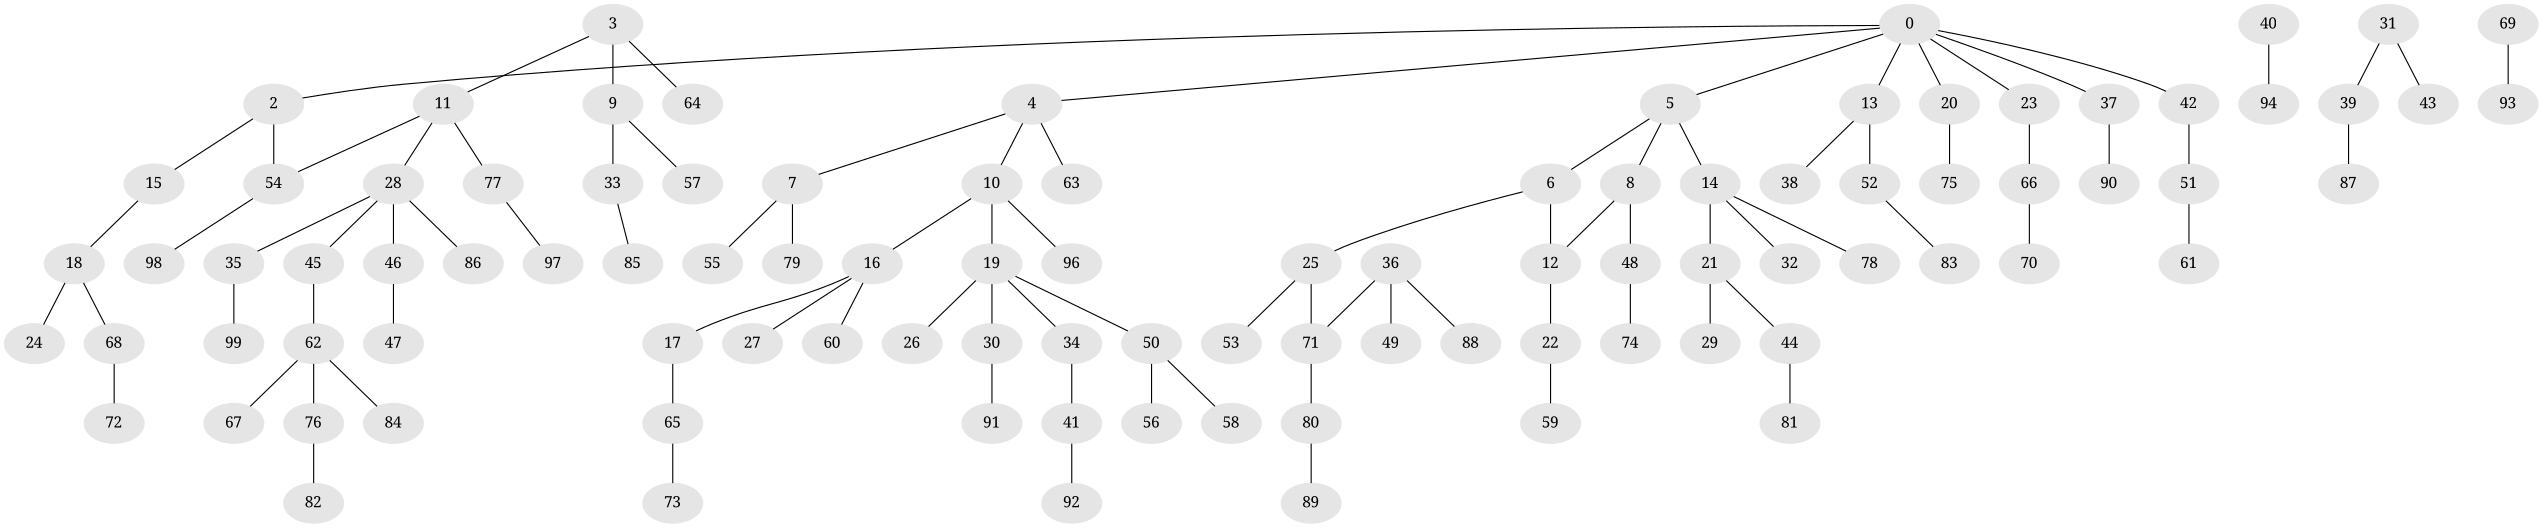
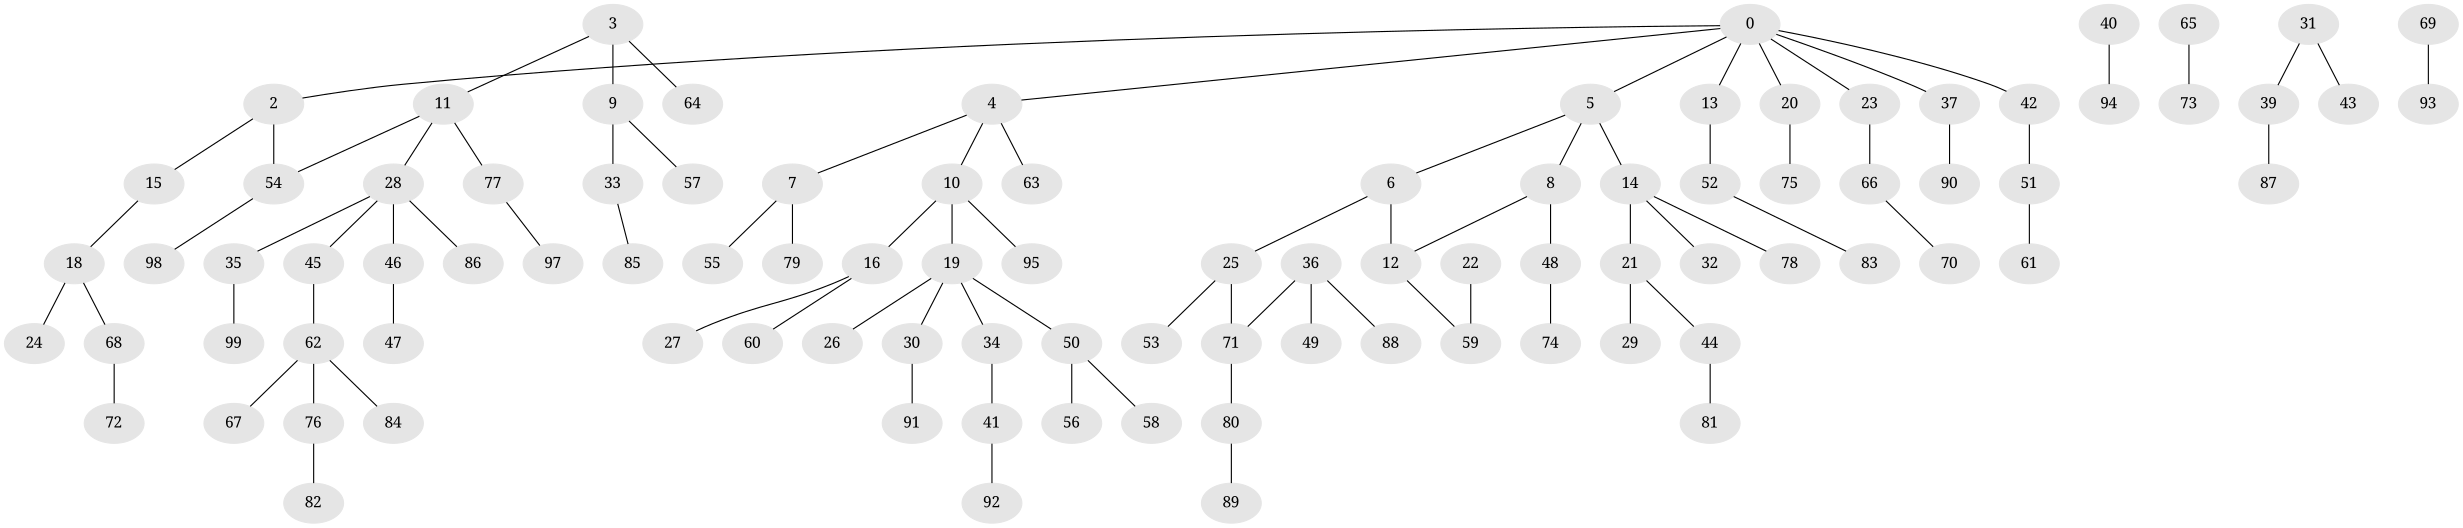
(1790, 184) -> none
(1072, 264) -> (1032, 264)
(1551, 304) -> (1431, 304)
(673, 344) -> none
